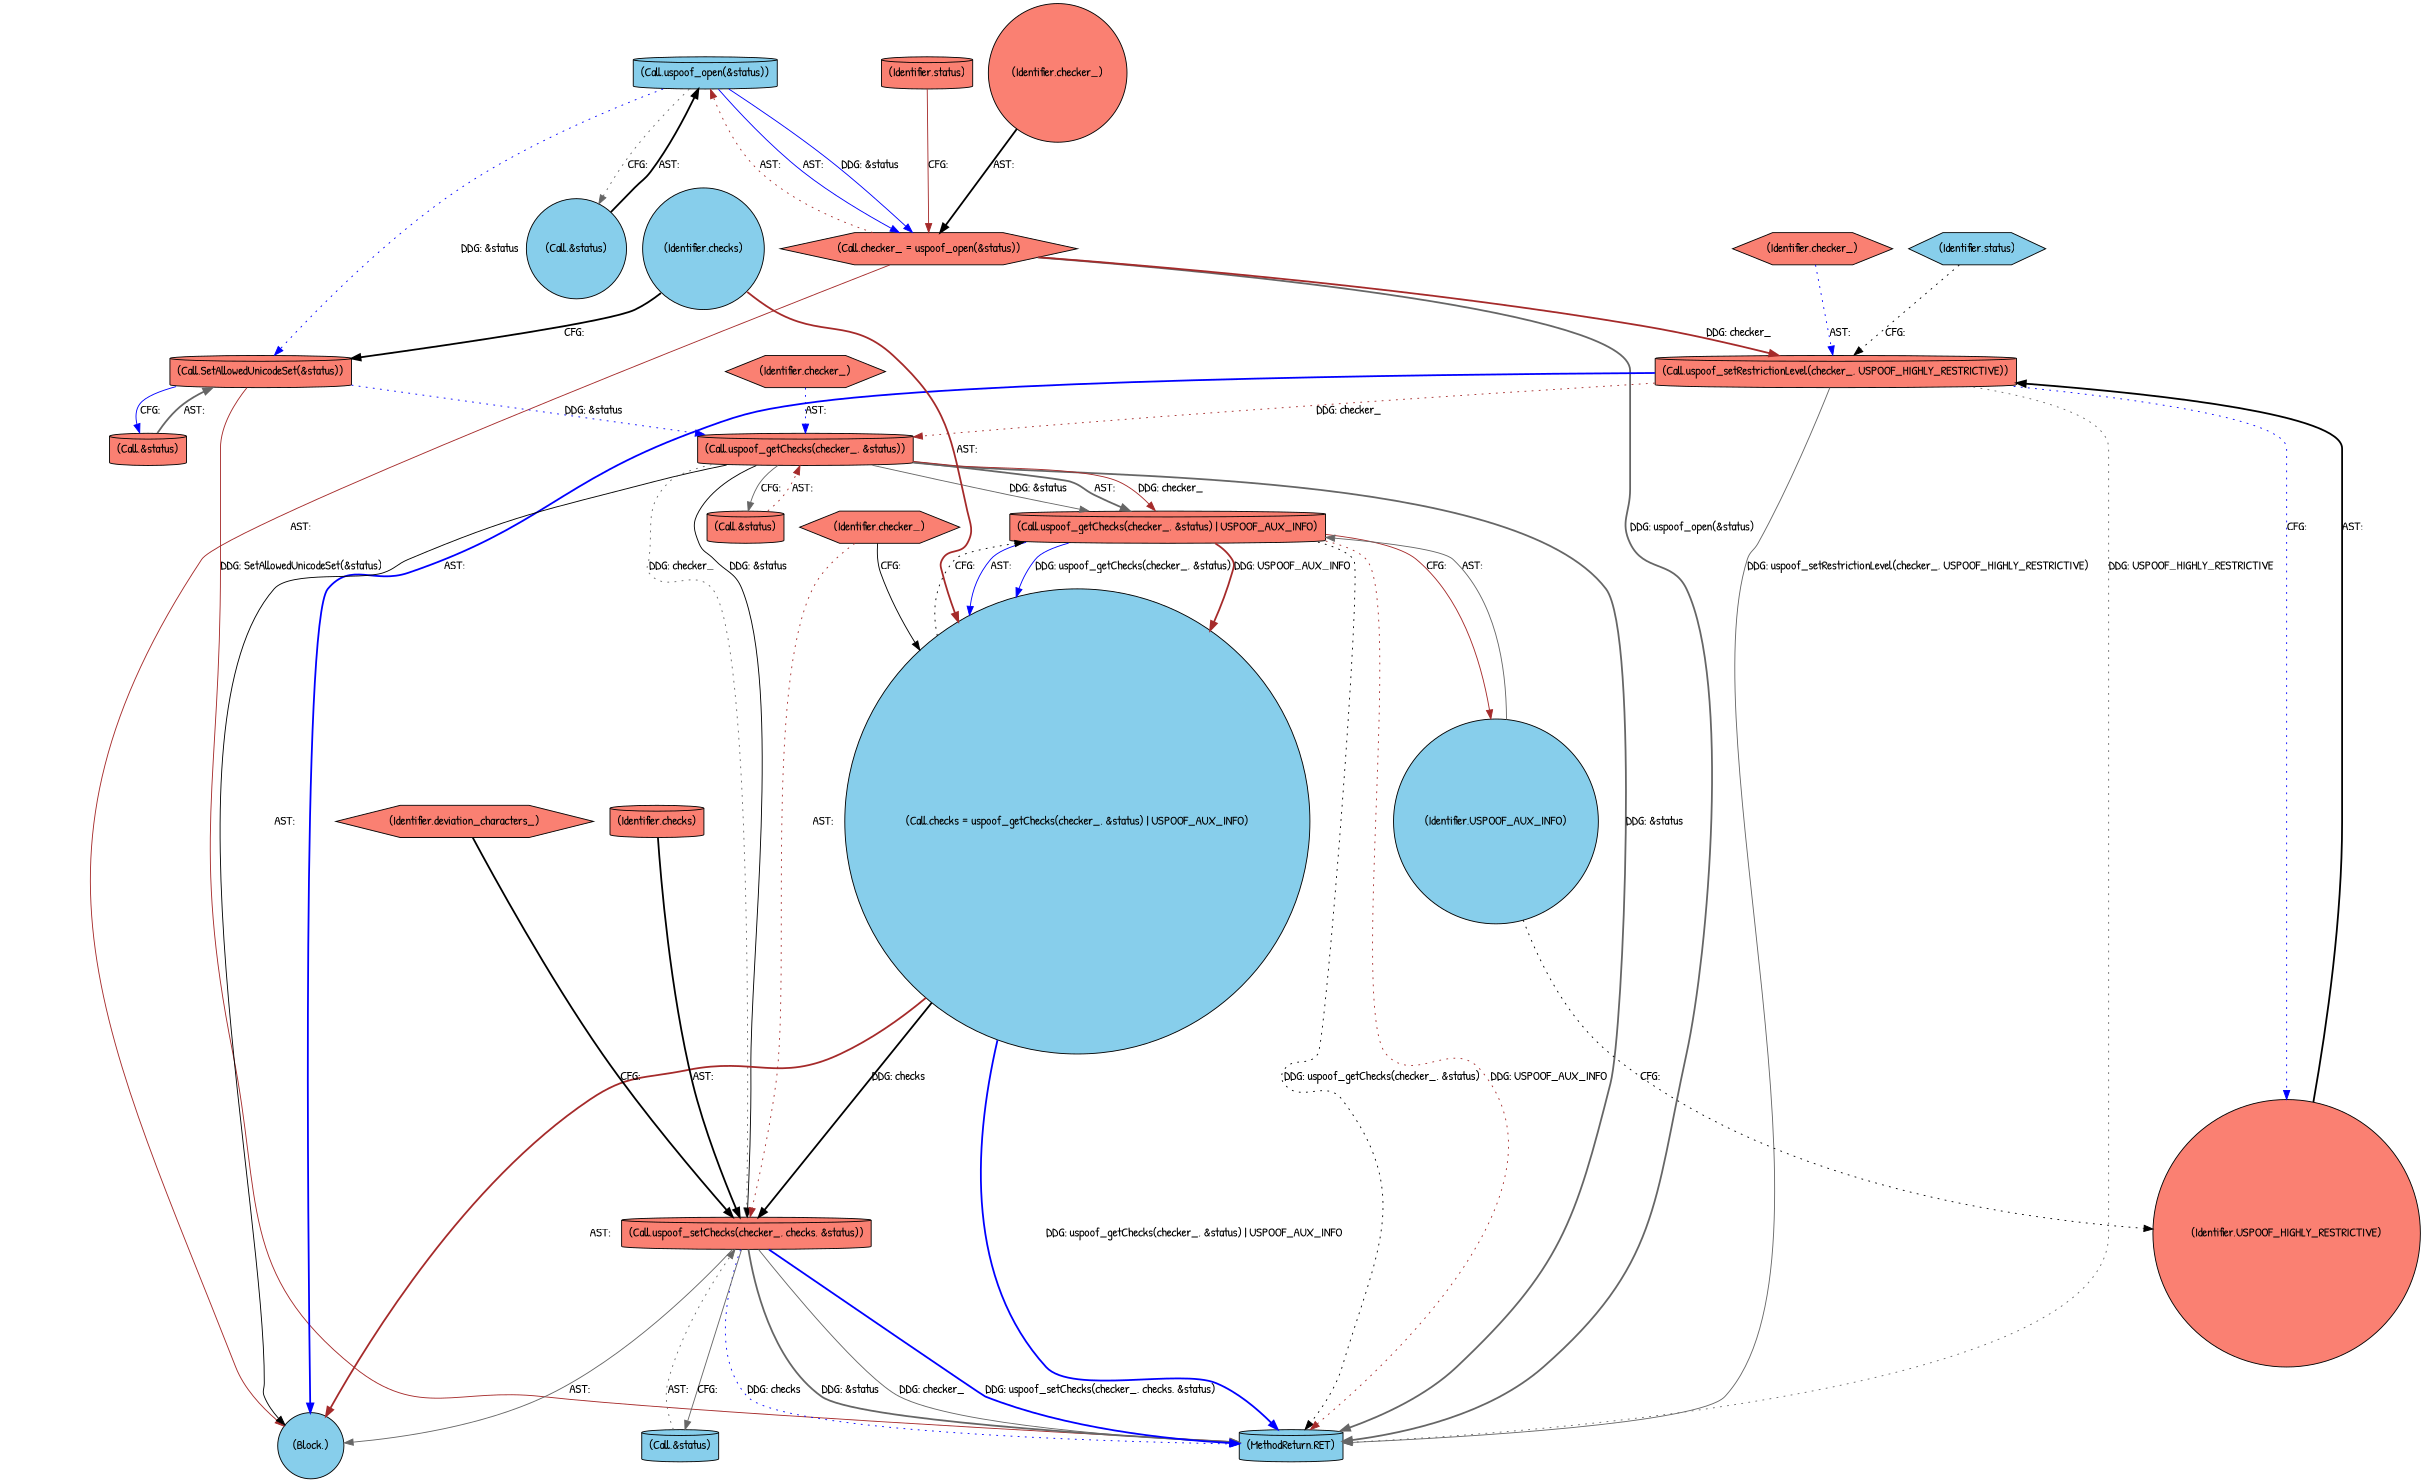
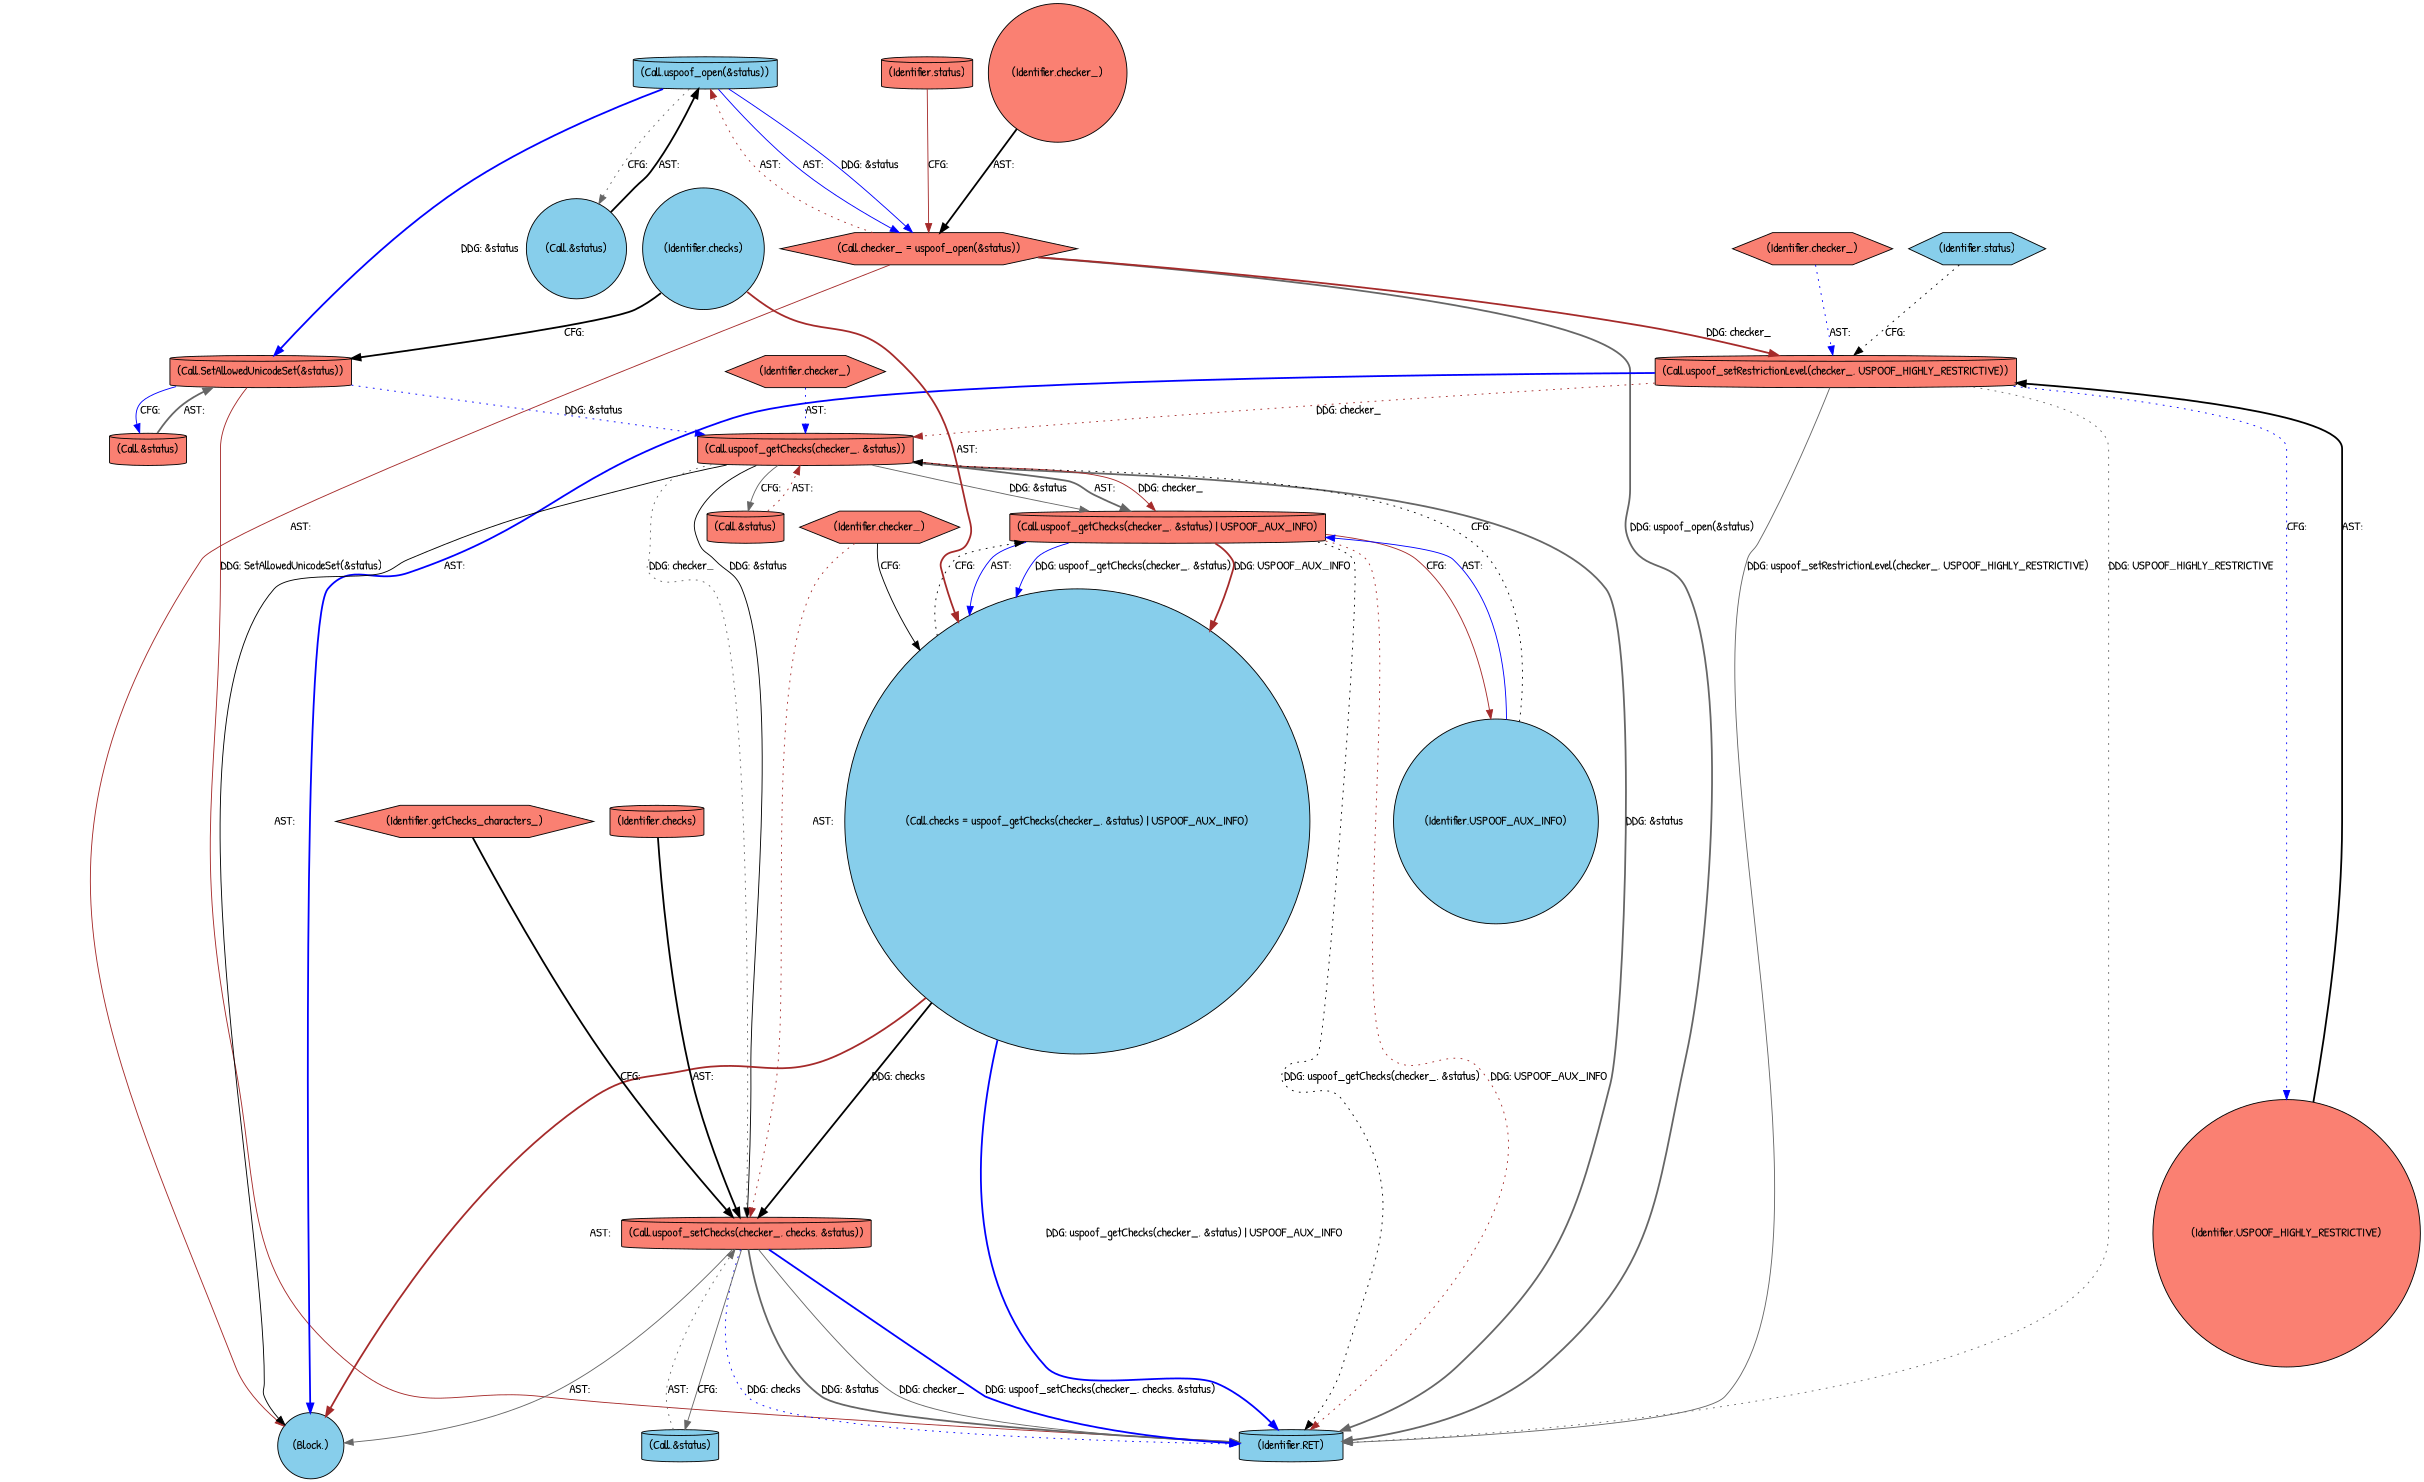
(454, 193) -> (454, 193)
(1470, 579) -> (1470, 579)
(465, 821) -> (465, 821)
(1788, 1153) -> (1409, 512)
(1291, 1446) -> (1291, 1446)
